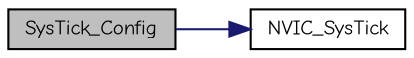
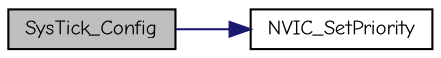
(328, 29) -> (342, 29)
